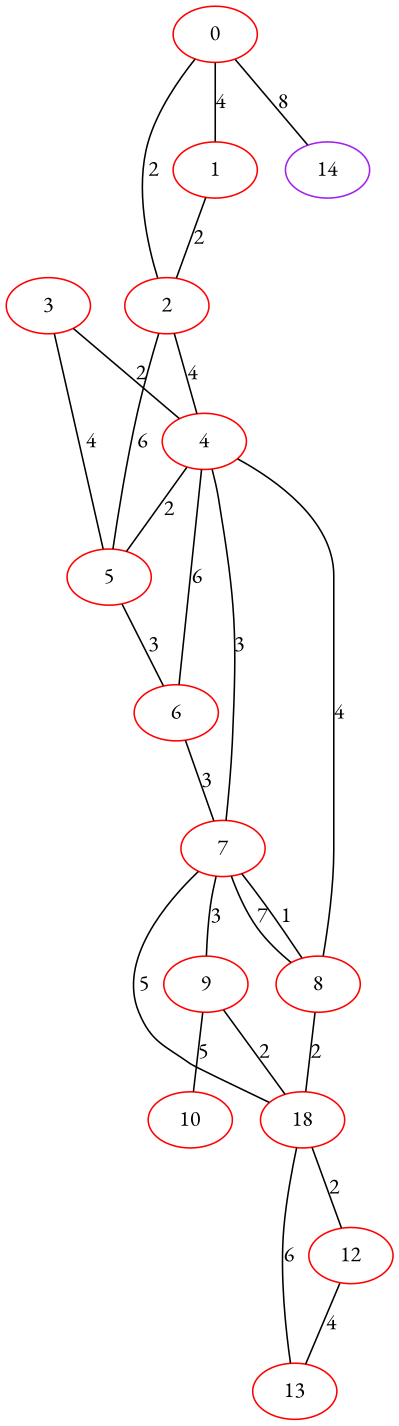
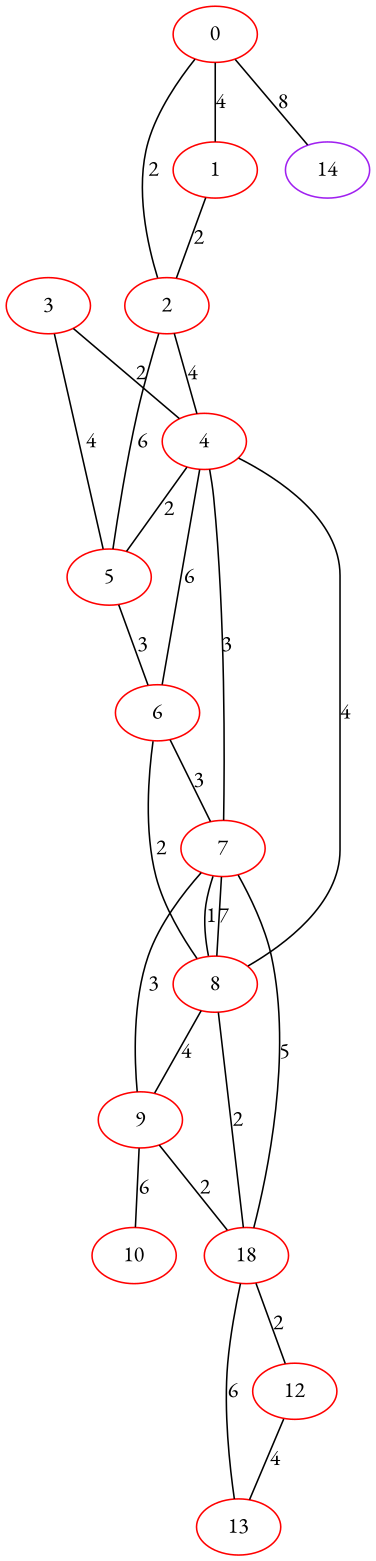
none -> (152, 855)
none -> (178, 1052)
(204, 1052) -> (144, 1188)
